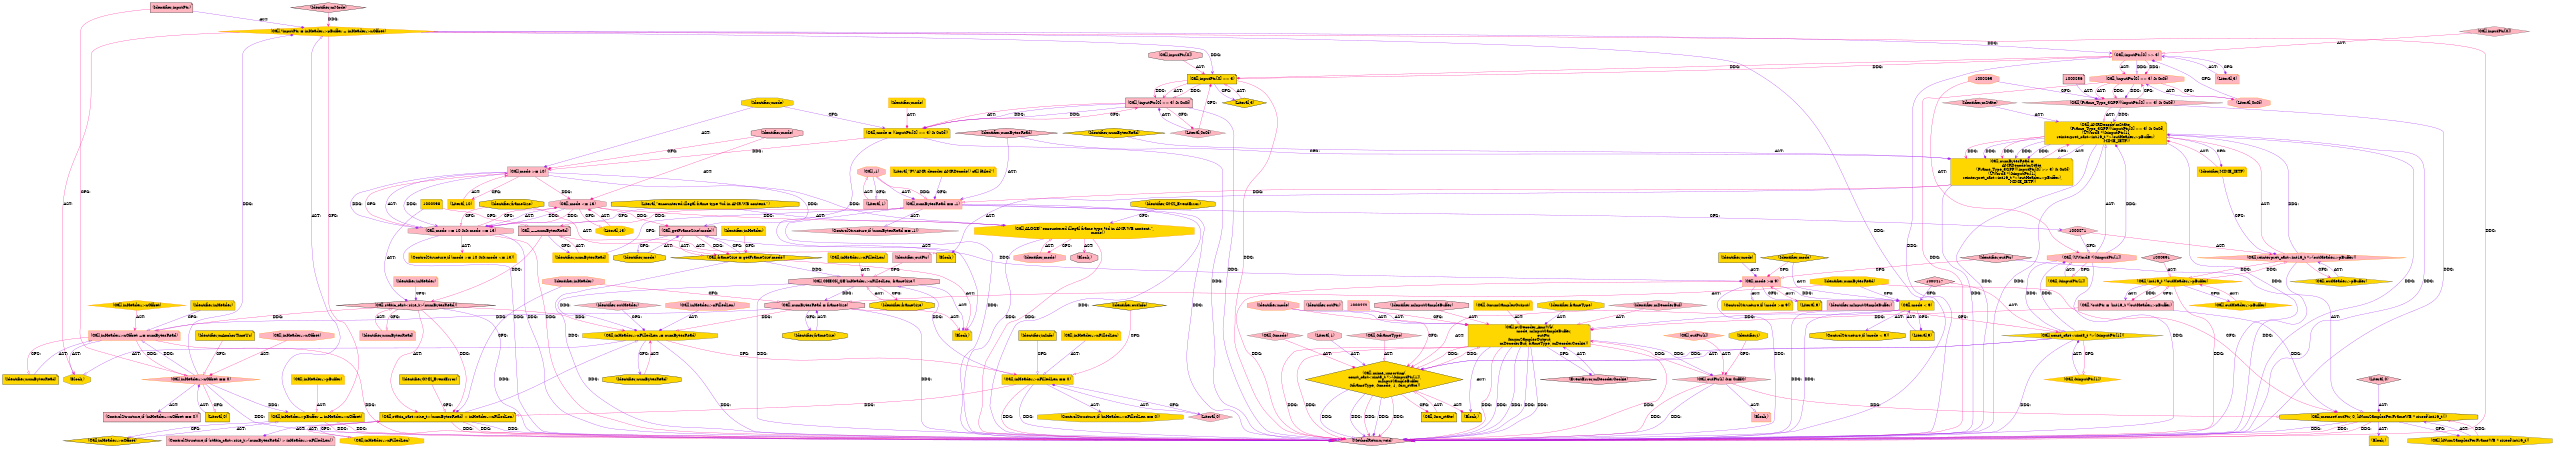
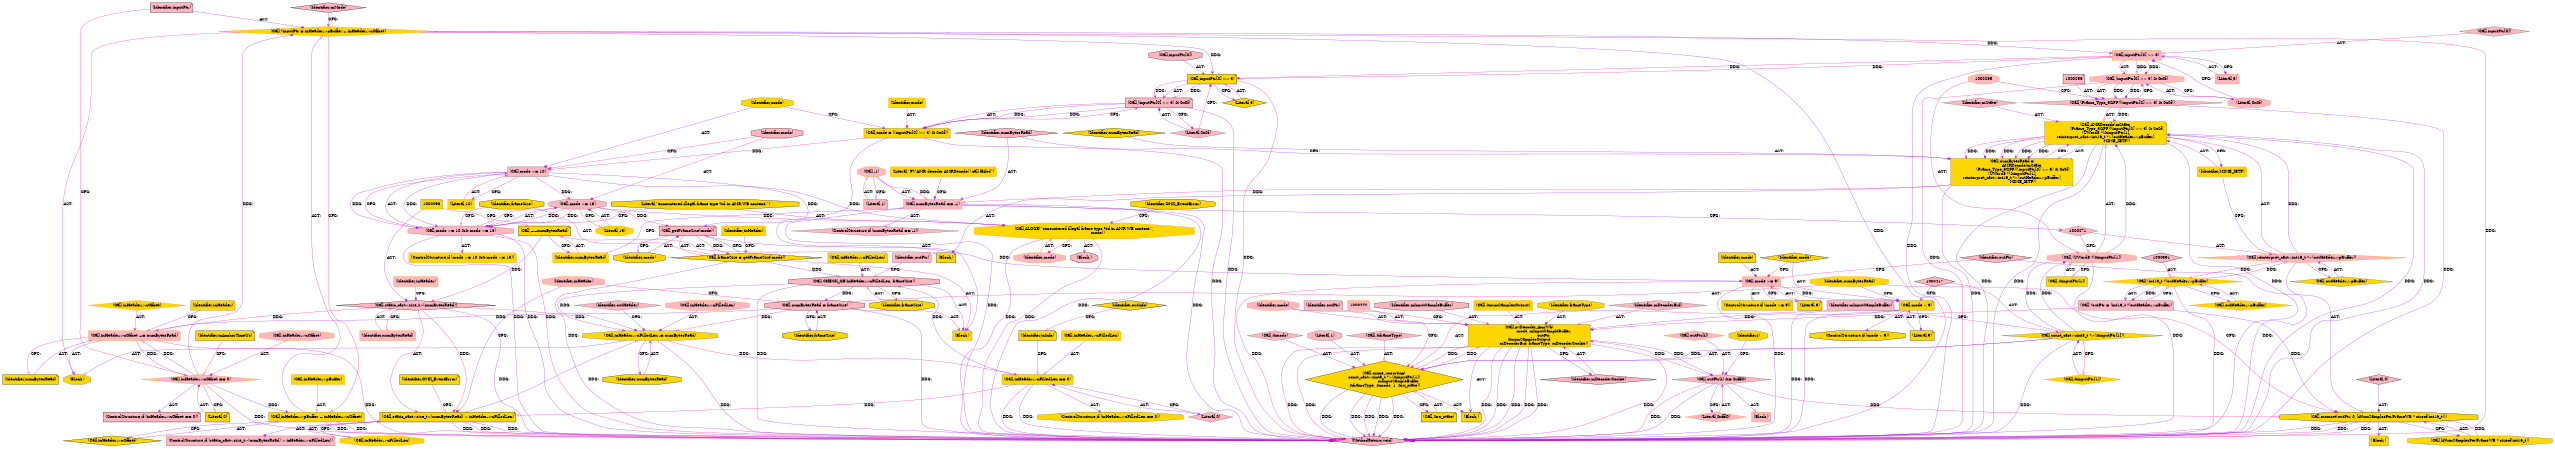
(334, 20) -> (334, 20)
(1951, 198) -> (1951, 198)
(732, 210) -> none
(2238, 223) -> (2238, 223)
(544, 231) -> (544, 231)
(1117, 353) -> (1081, 317)
(745, 354) -> (745, 354)
(1598, 380) -> (1598, 380)
none -> (1716, 417)
